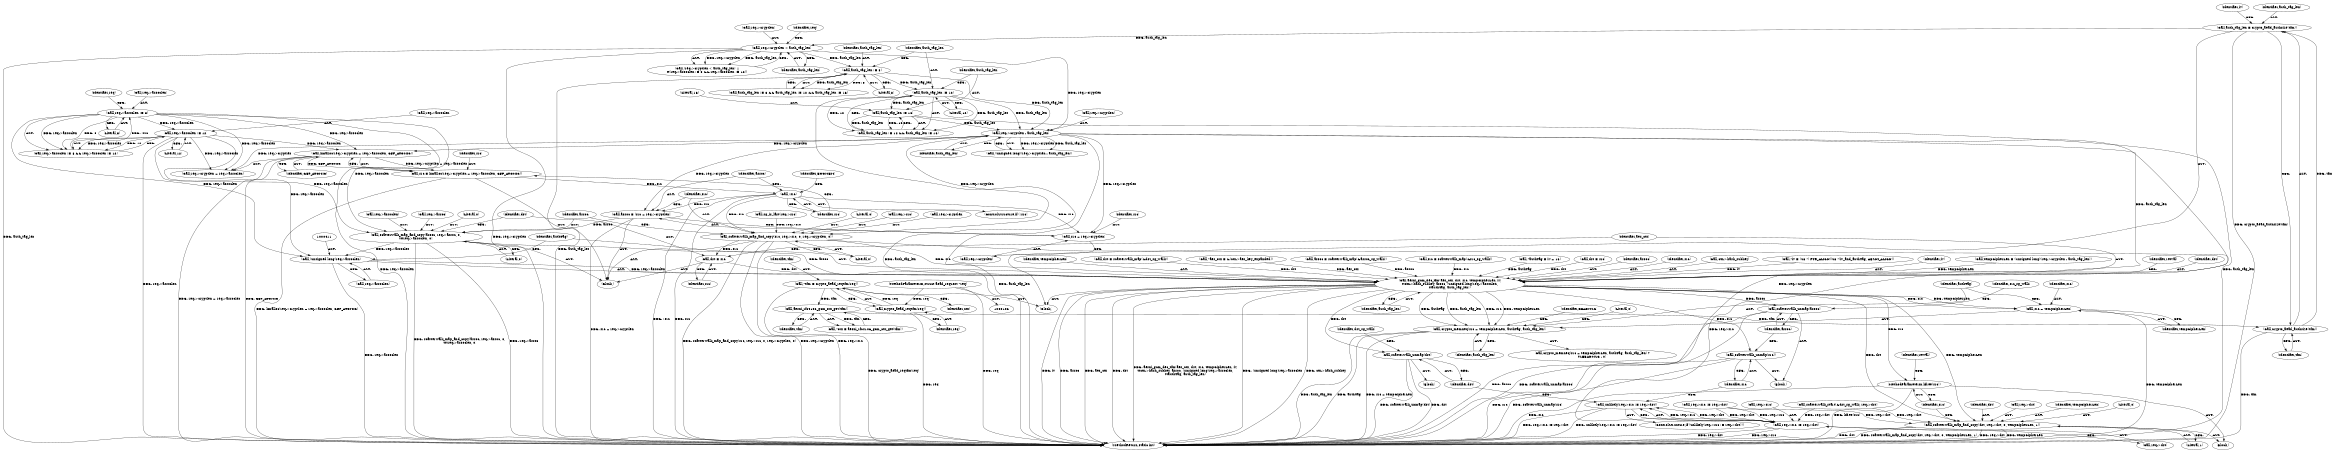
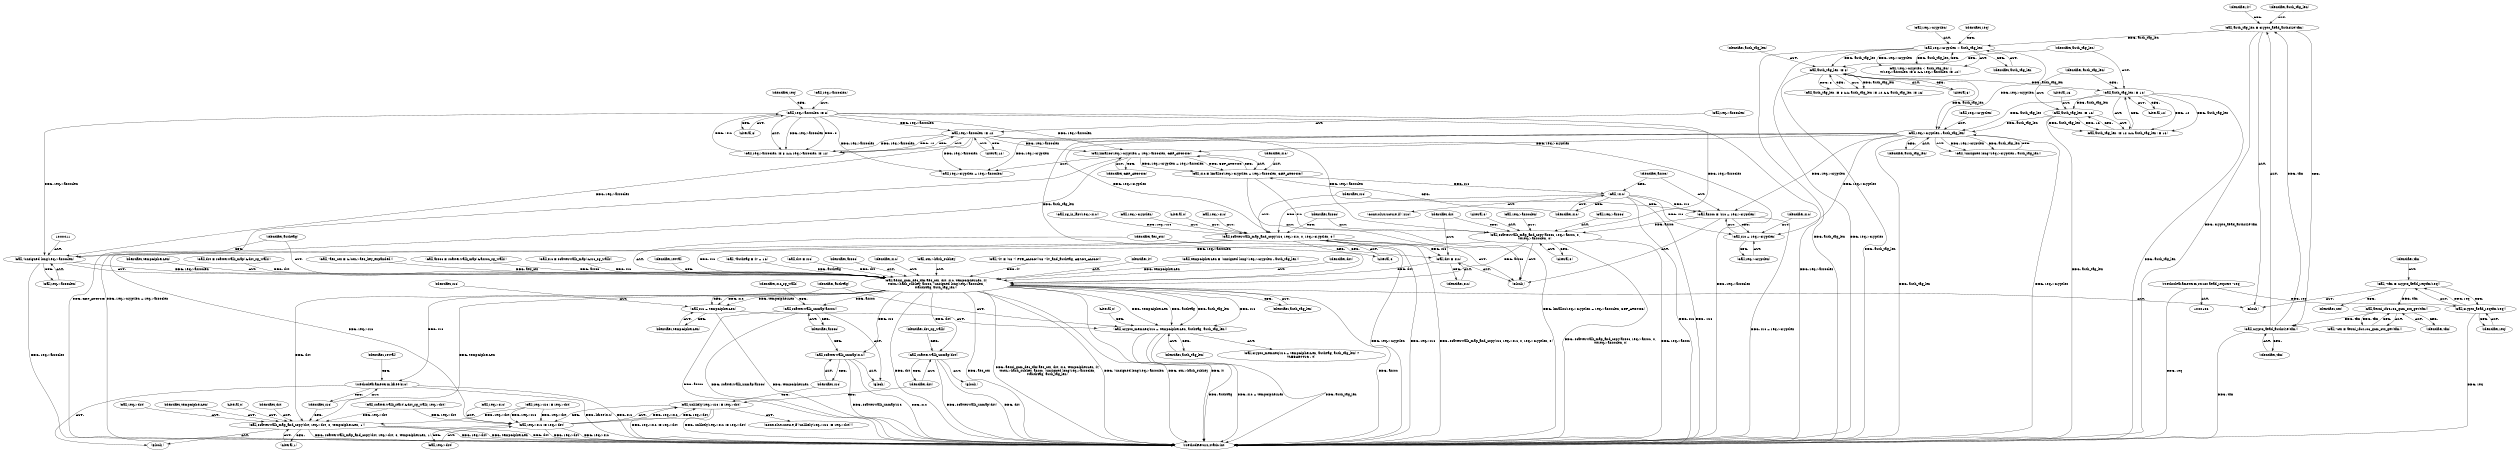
(818, 174) -> none
(1579, 309) -> none
(868, 422) -> none
